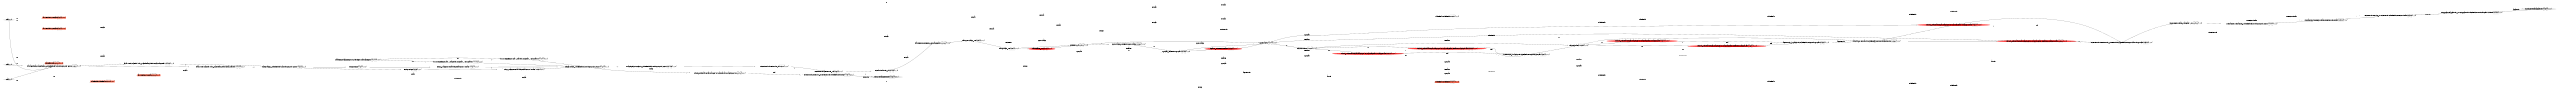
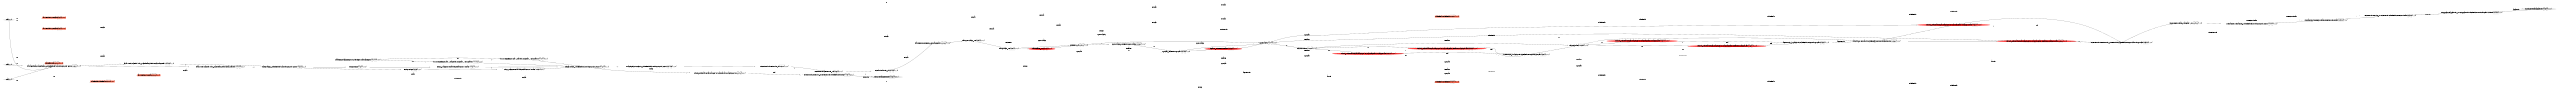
(1447, 17) -> (1447, 17)
none -> (1121, 35)
